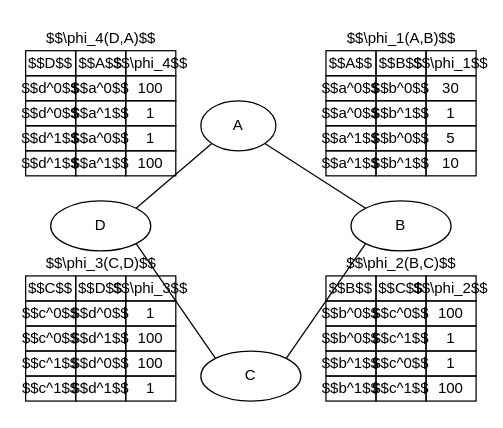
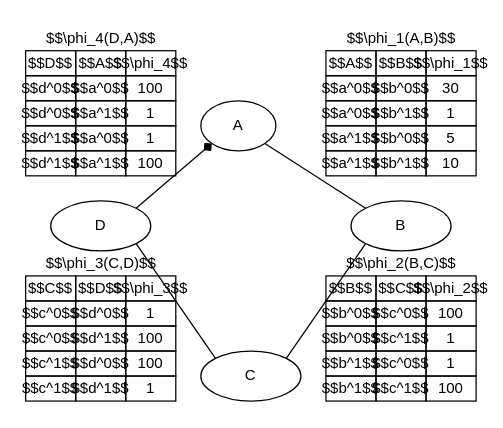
(207, 147) -> (204, 150)
